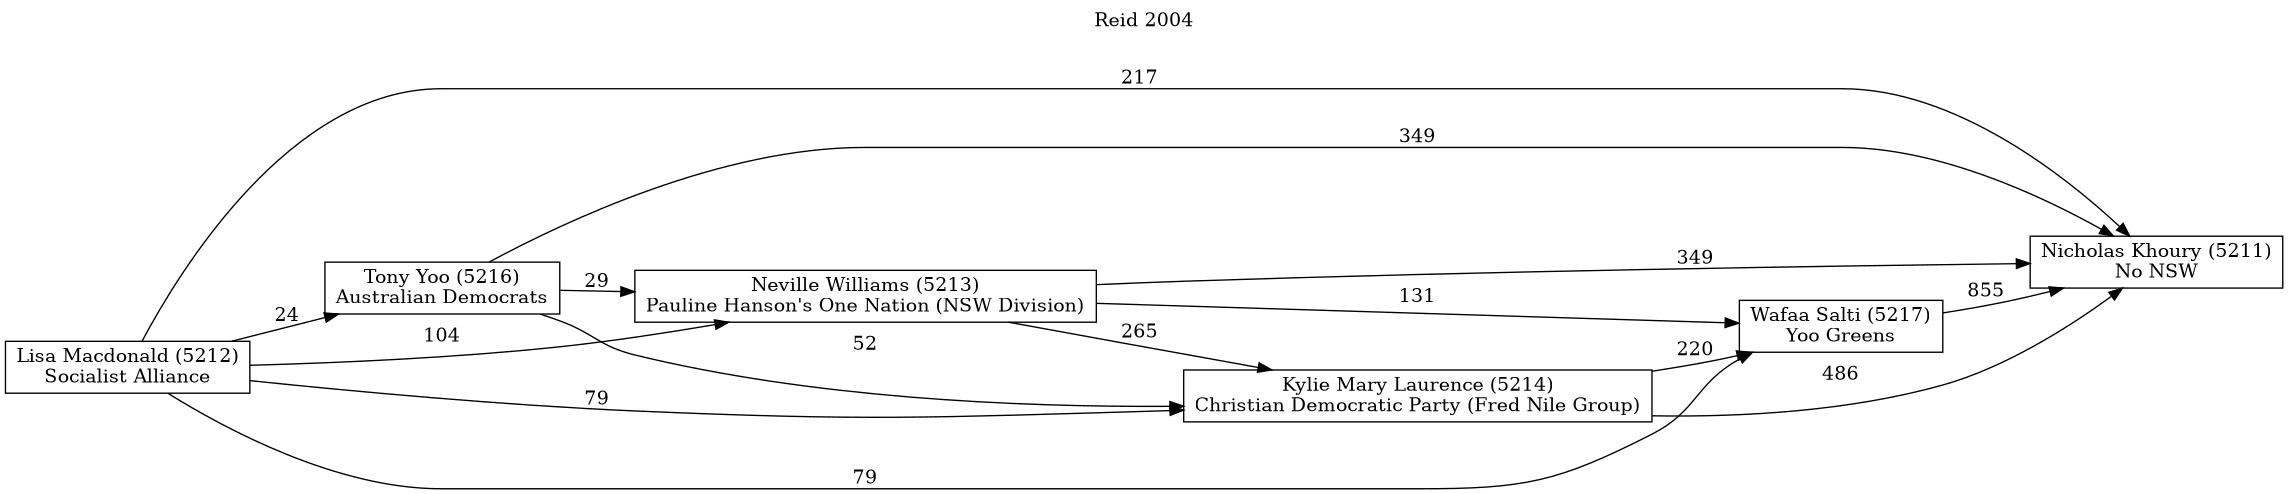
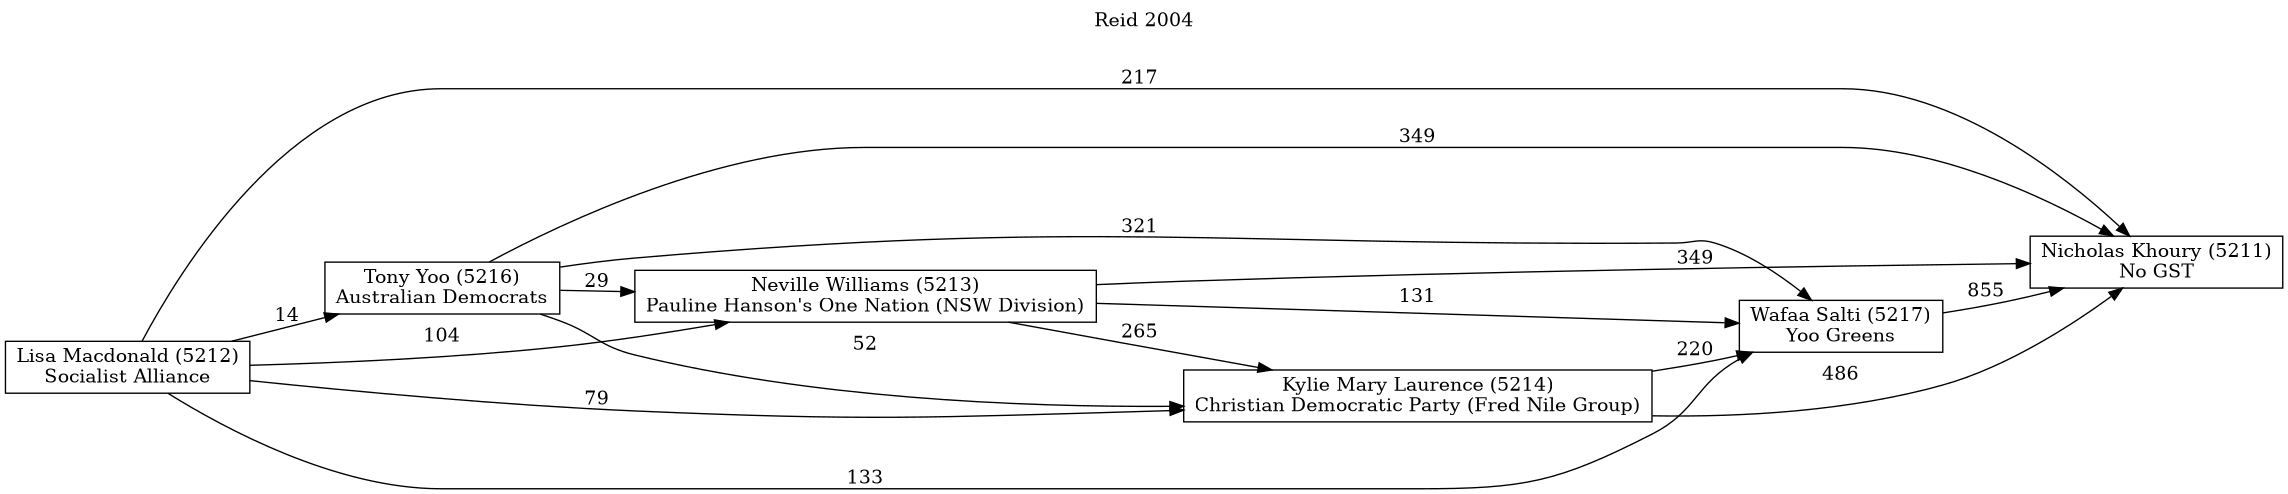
none -> (1187, 238)
(2156, 262) -> (2156, 262)
(287, 316) -> (287, 316)
(866, 479) -> (866, 479)
